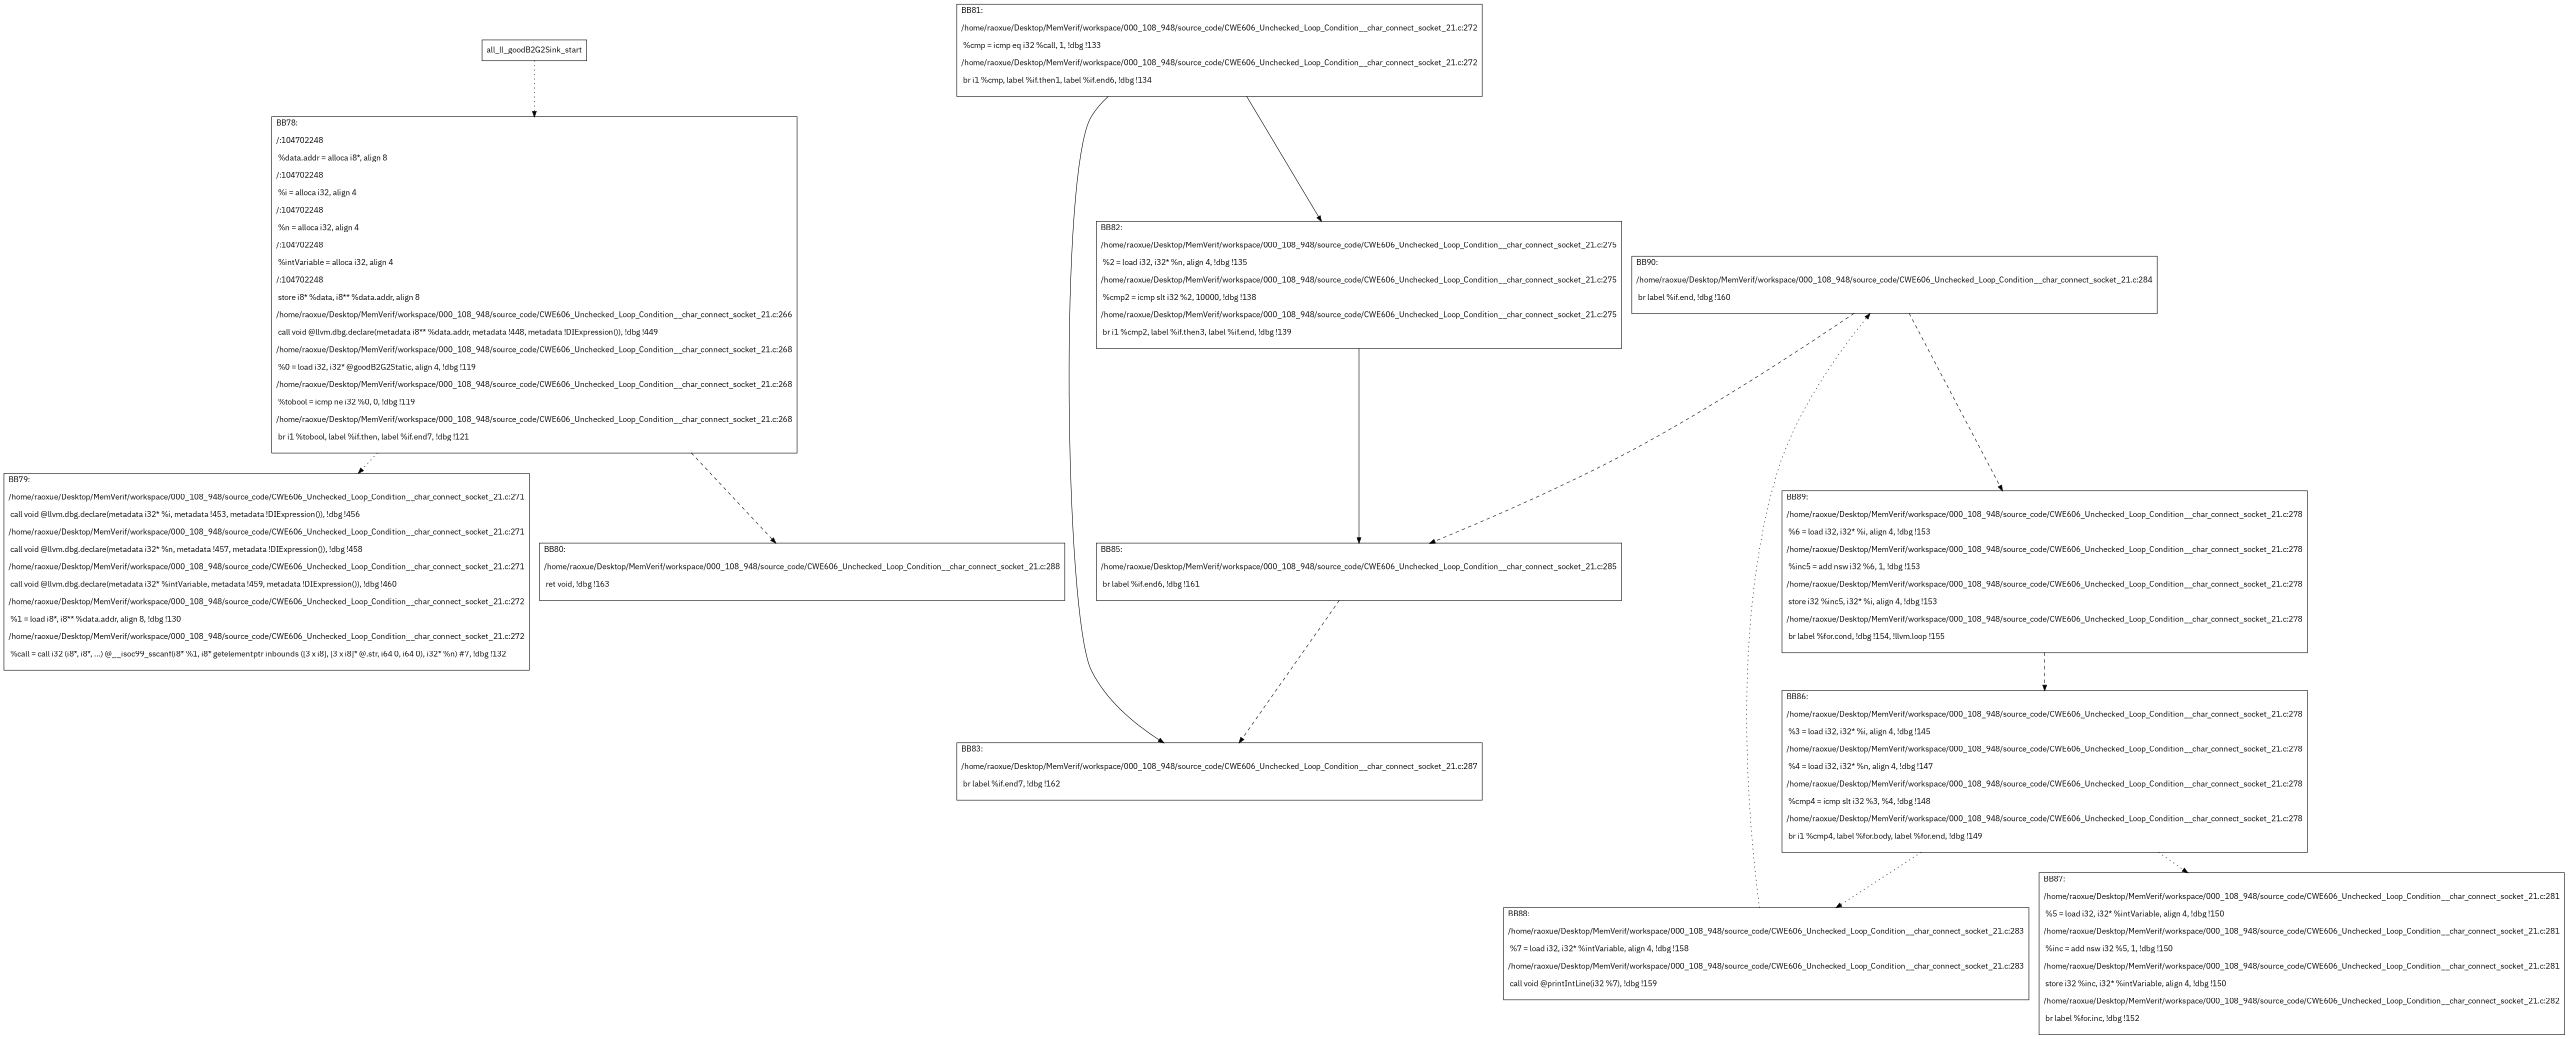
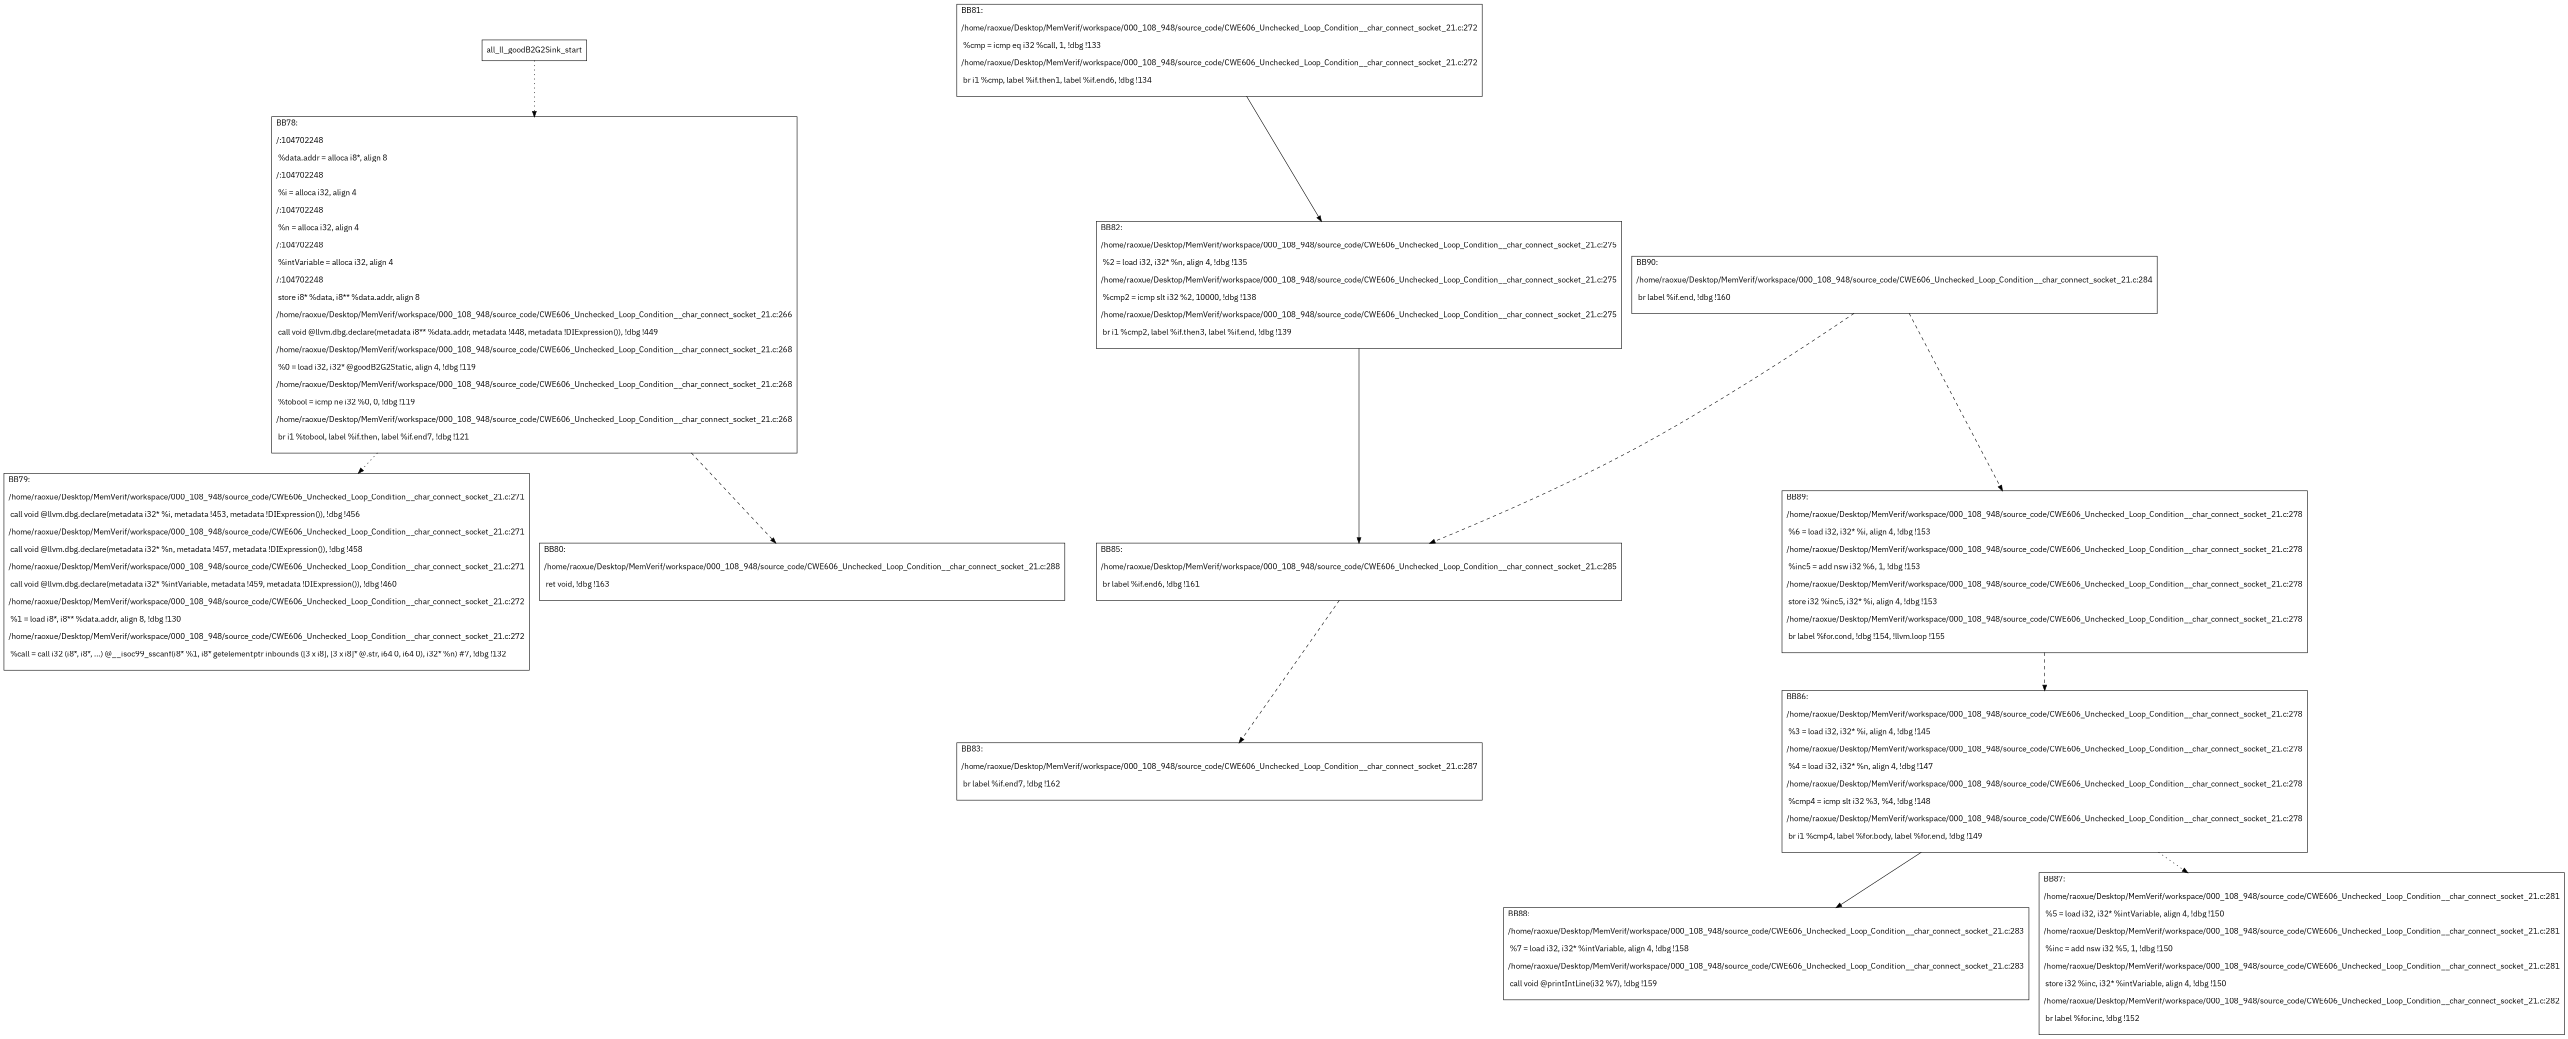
(1070, 429) -> none
(1753, 599) -> none
(1881, 878) -> (1881, 878)
